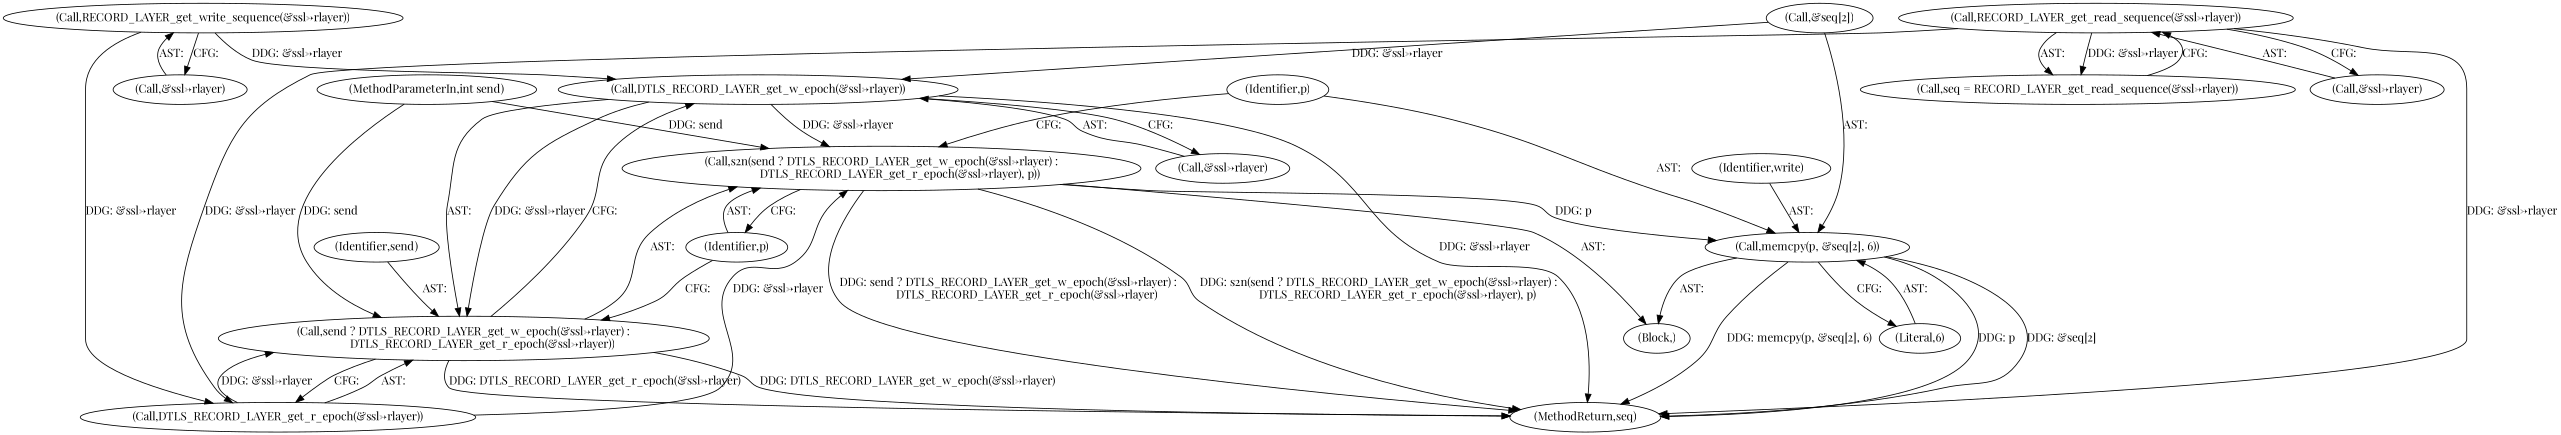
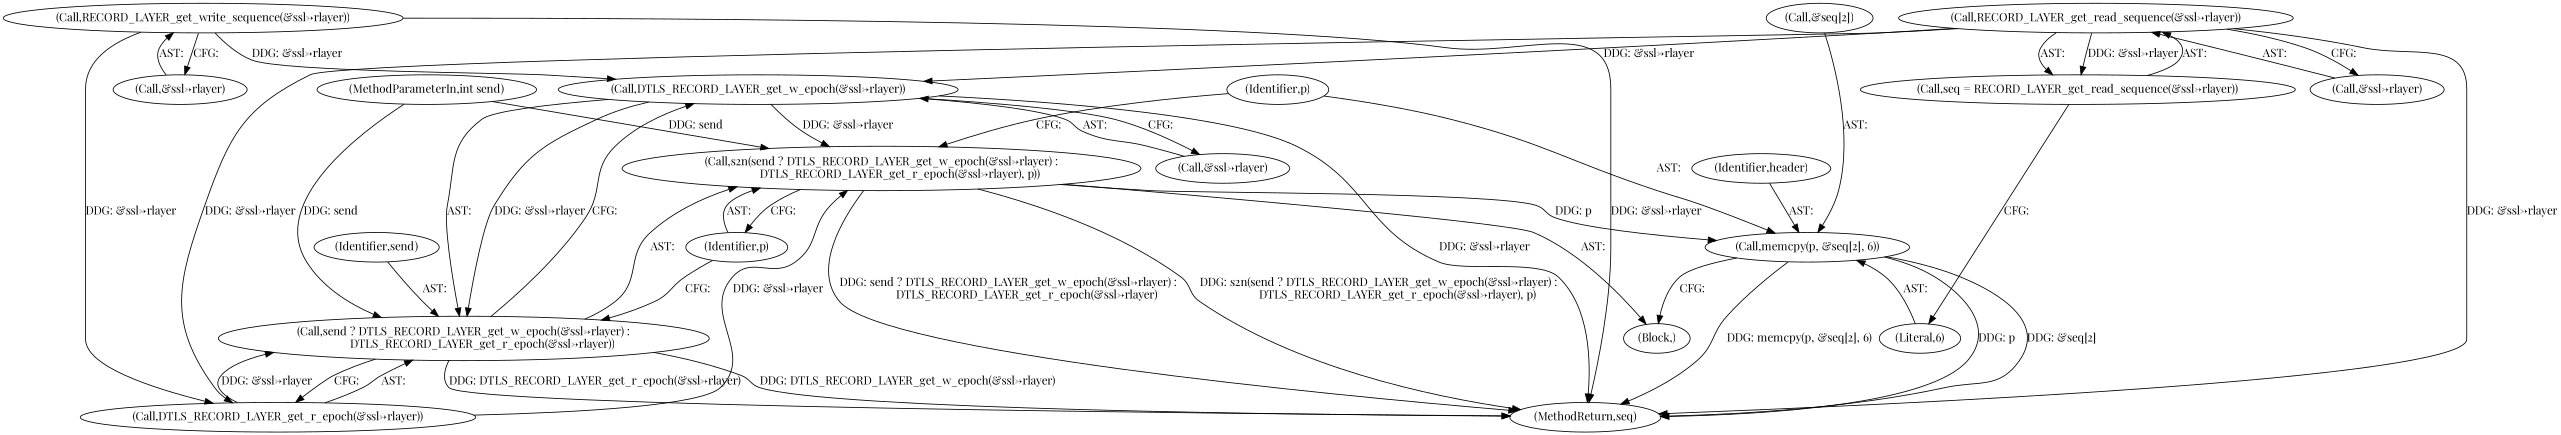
none -> (1174, 29)
(1339, 51) -> (1443, 56)
(2197, 54) -> (2197, 54)
(1761, 168) -> (1761, 168)
(1694, 289) -> (1694, 289)
(1850, 296) -> (2001, 211)
